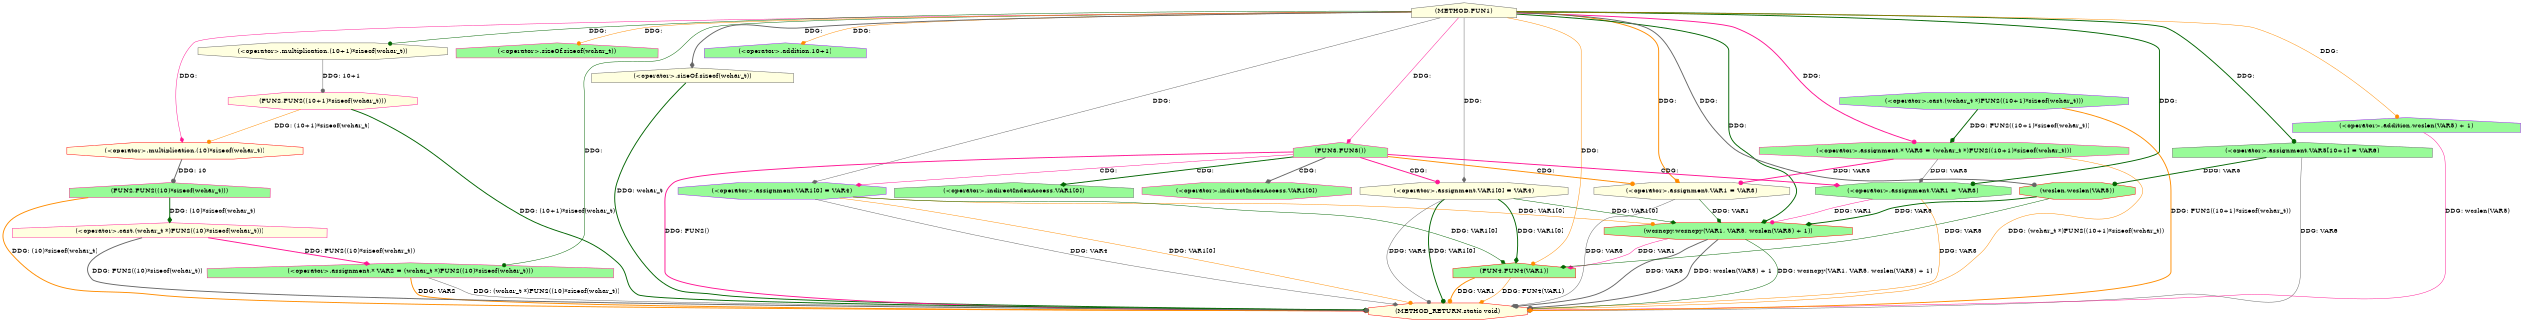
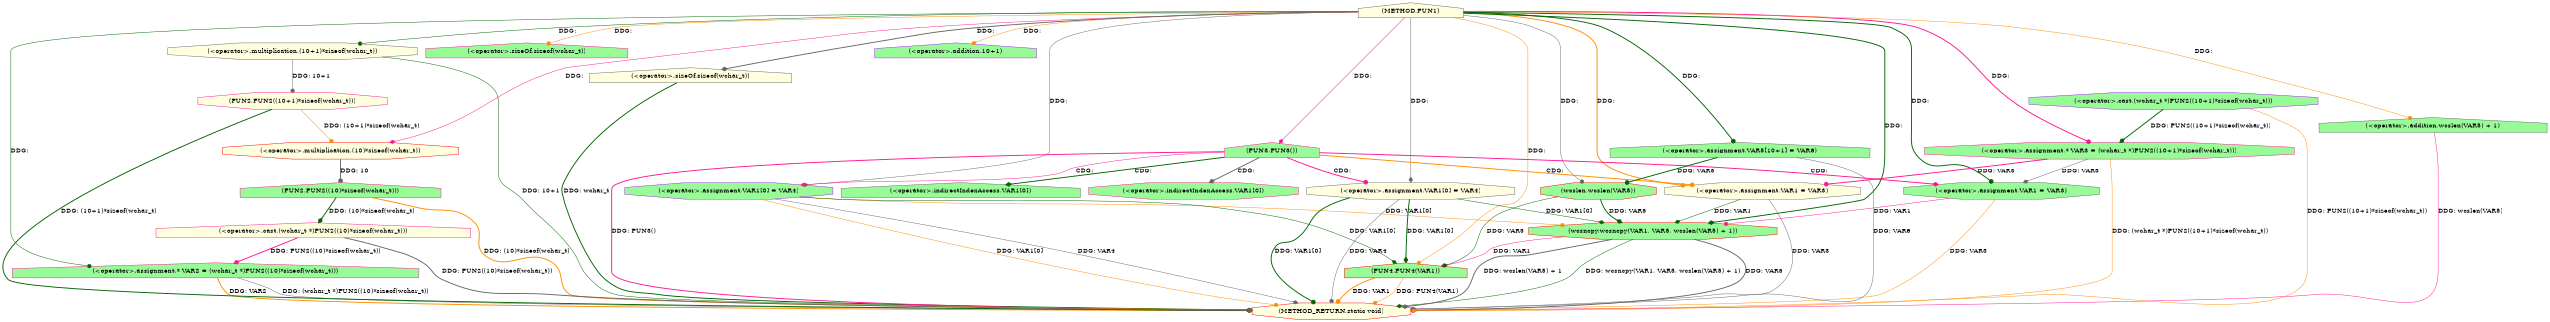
(2407, 126) -> (2433, 126)
(1743, 154) -> (1561, 64)
(687, 231) -> (634, 231)
none -> (618, 295)
(1968, 300) -> (2051, 295)
